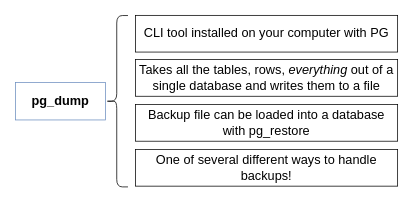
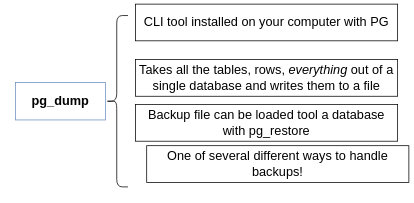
(267, 34) -> (267, 23)
(267, 123) -> (267, 123)
(267, 168) -> (278, 164)
